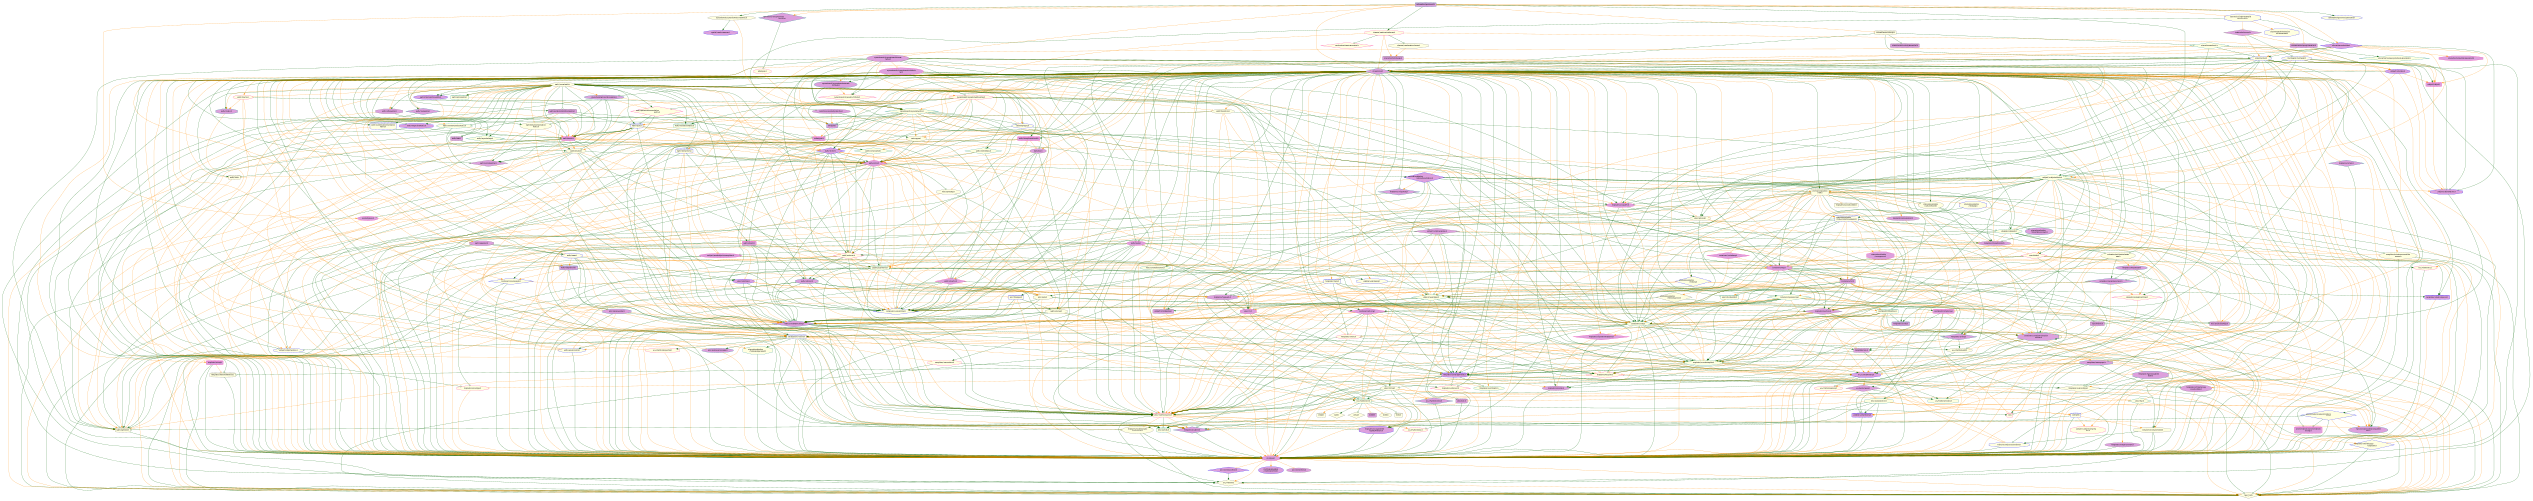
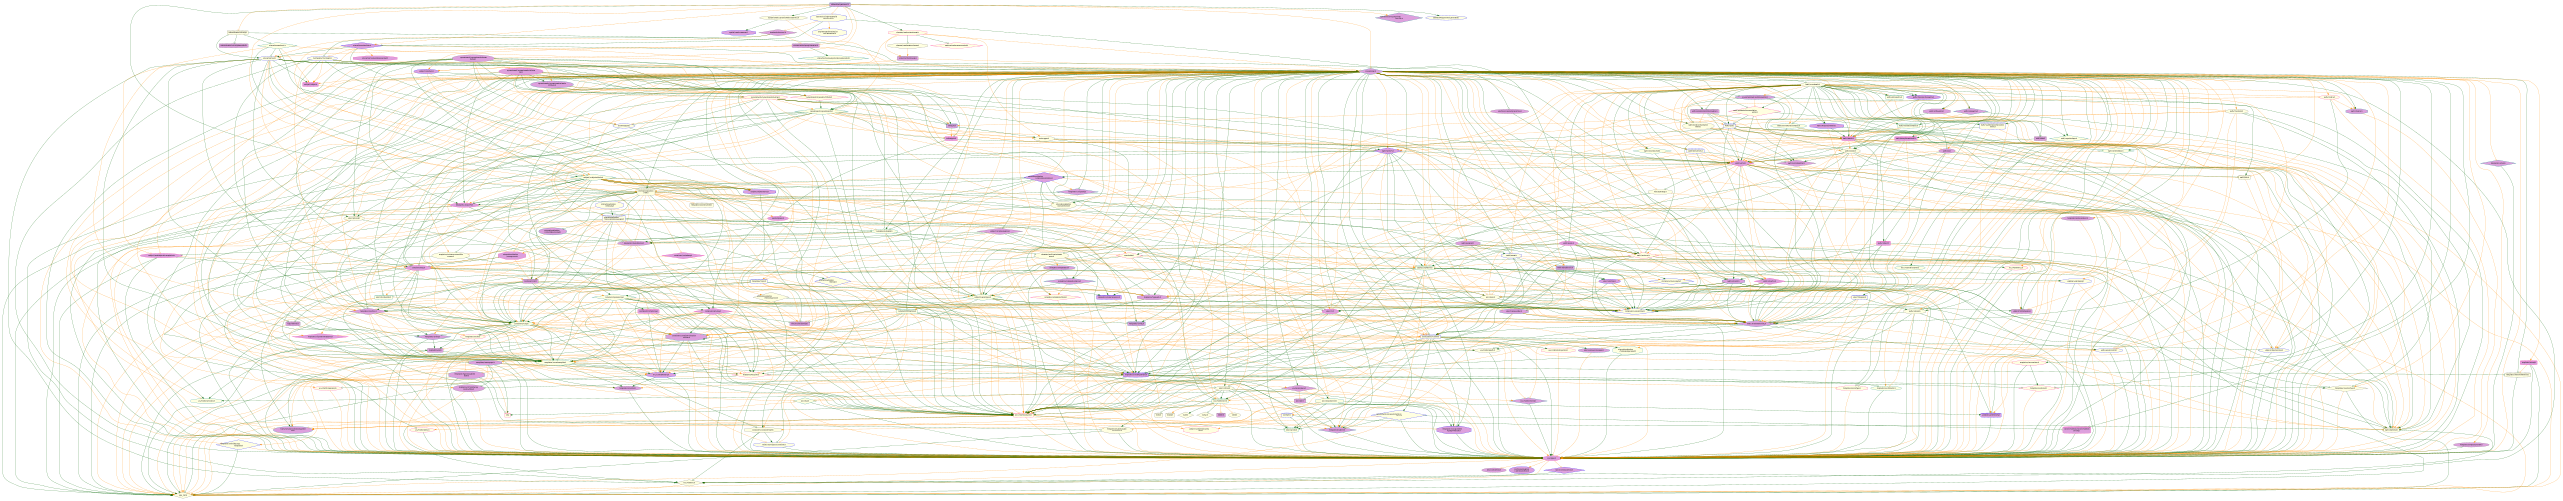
(762, 71) -> none
(2062, 253) -> none
(1353, 455) -> (978, 456)
